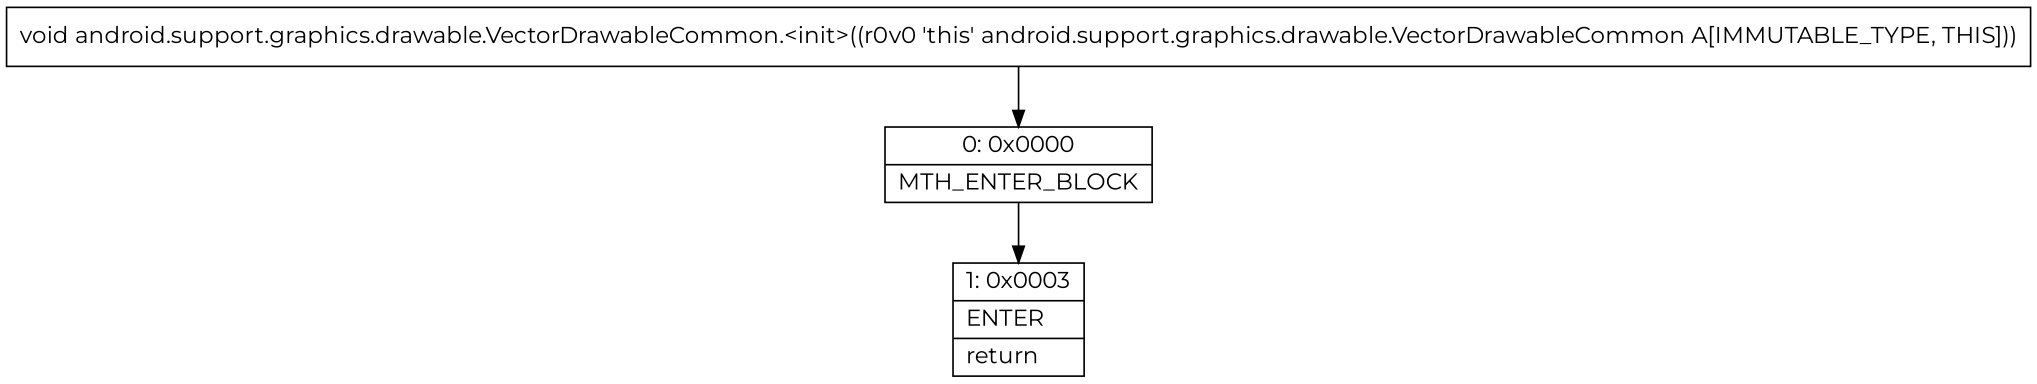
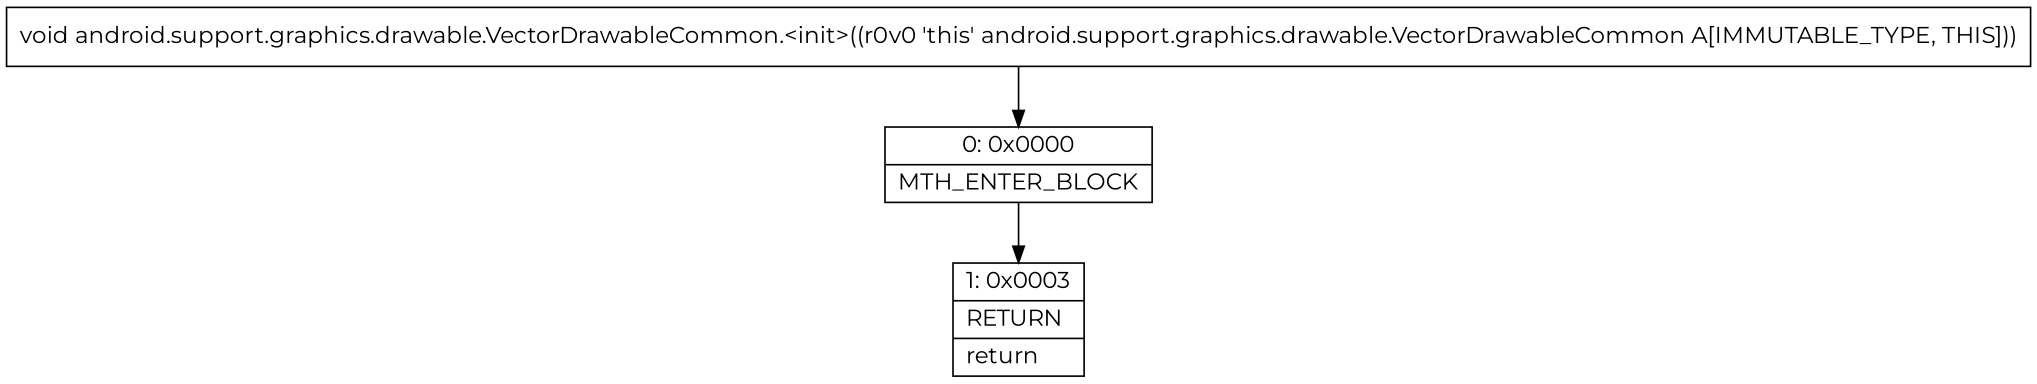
(1005, 319) -> (1014, 319)
